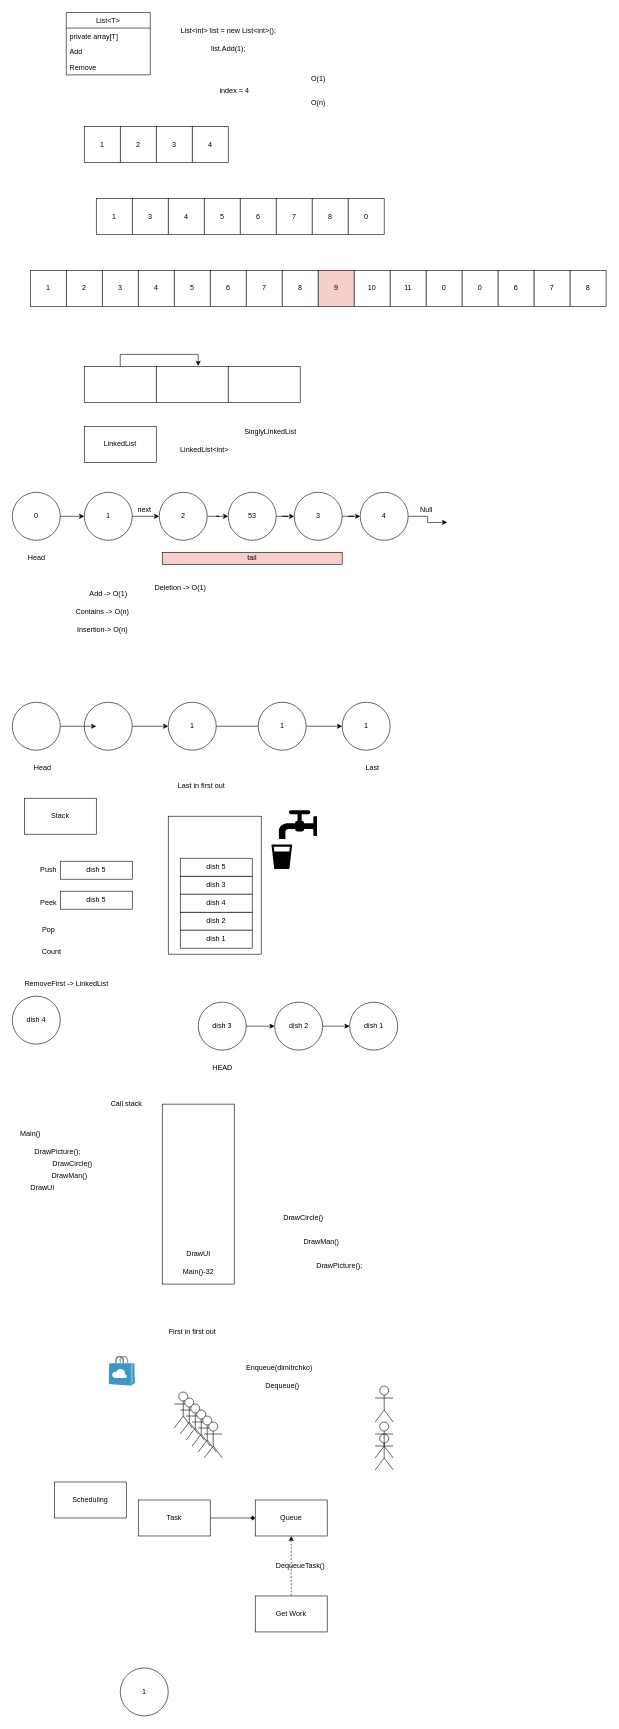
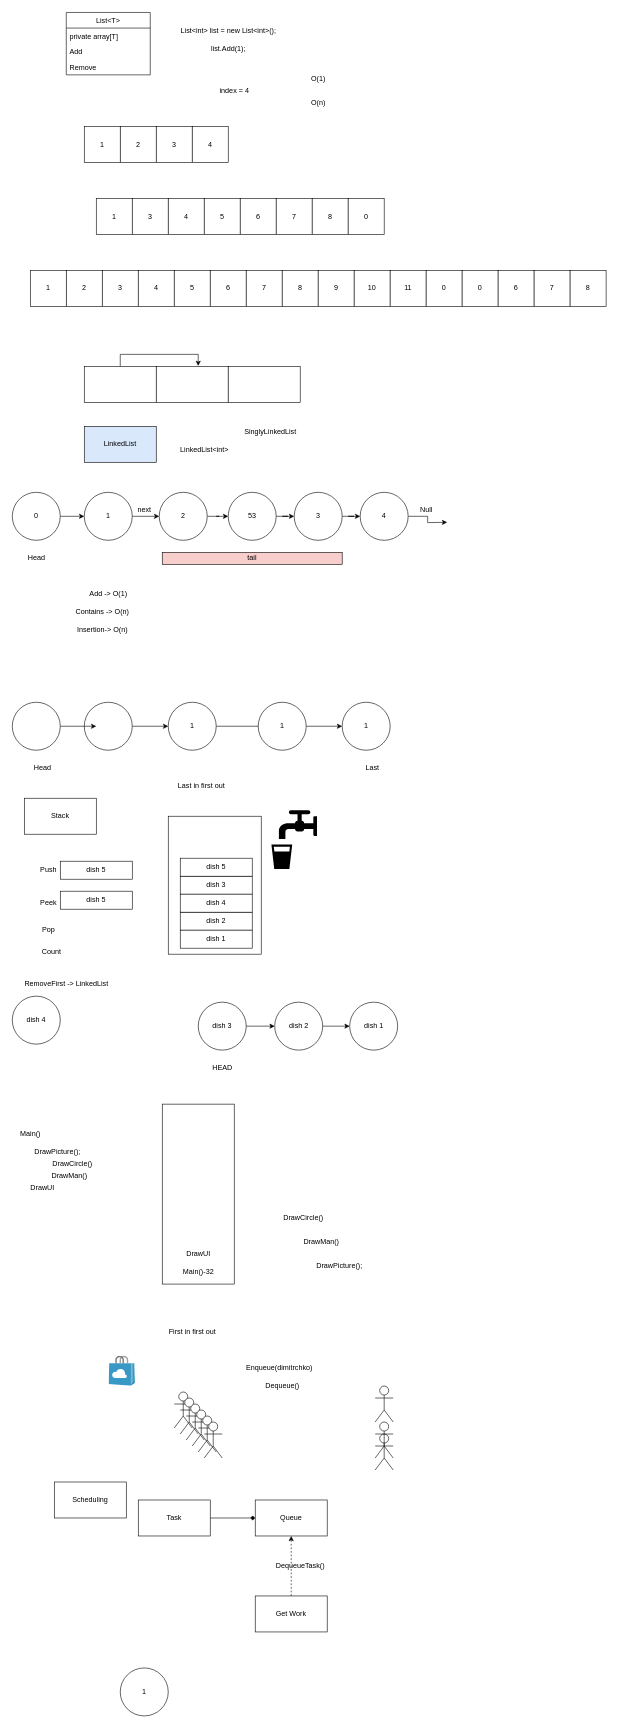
(336, 288) -> (336, 288)
(120, 444) -> (120, 444)
(180, 588) -> none
(126, 1104) -> none
